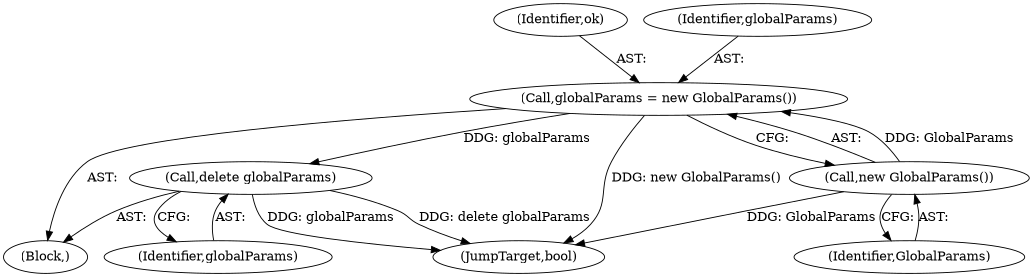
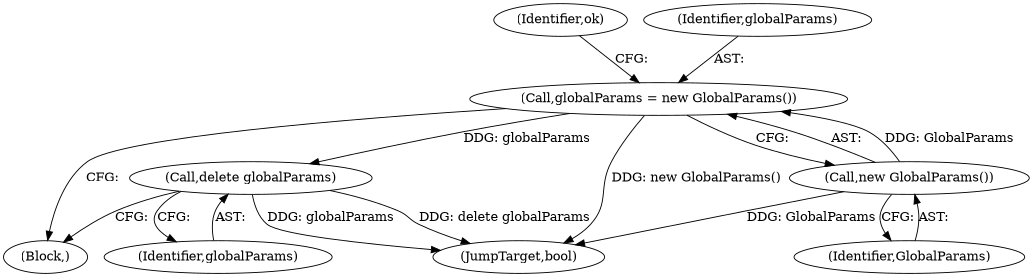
(634, 59) -> (634, 59)
(105, 178) -> (105, 178)
(134, 218) -> (134, 218)
